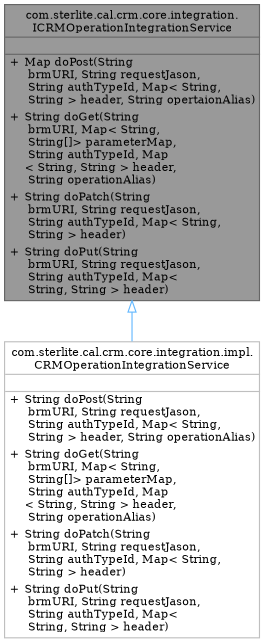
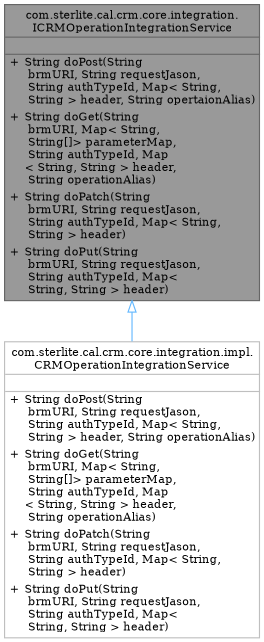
(79, 62) -> (84, 62)
